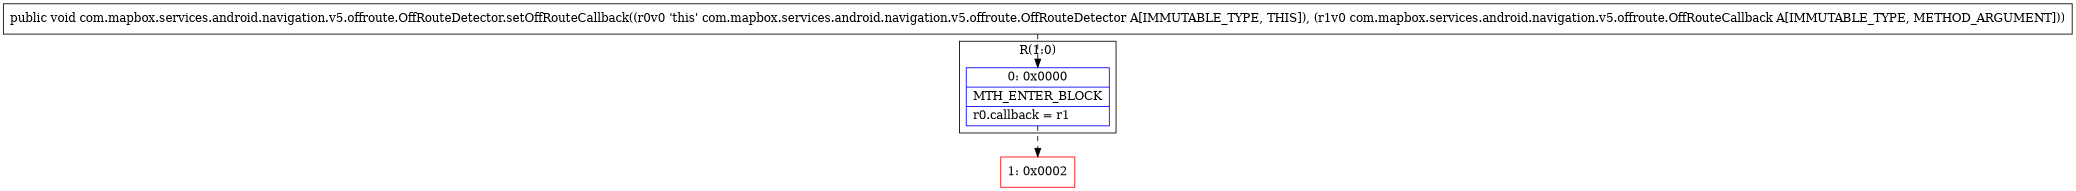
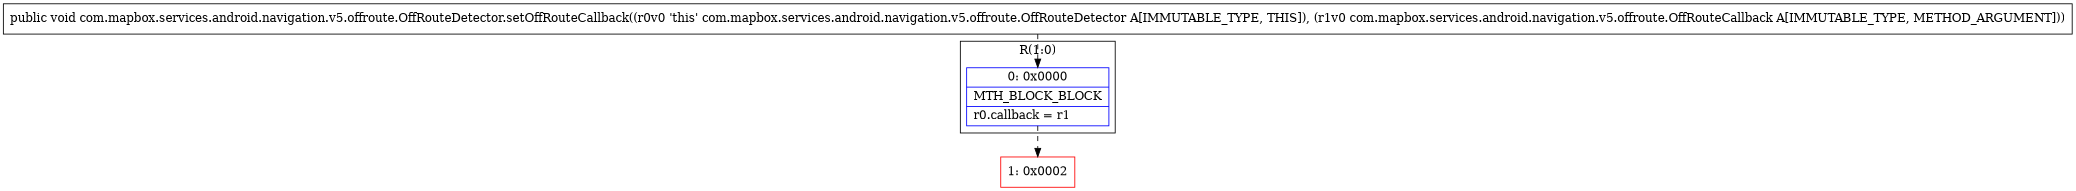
(1038, 96) -> (1038, 96)
